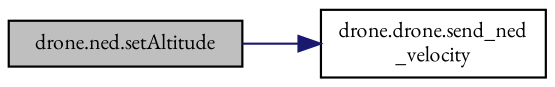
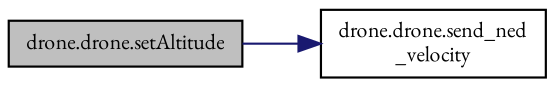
(126, 44) -> (126, 44)
